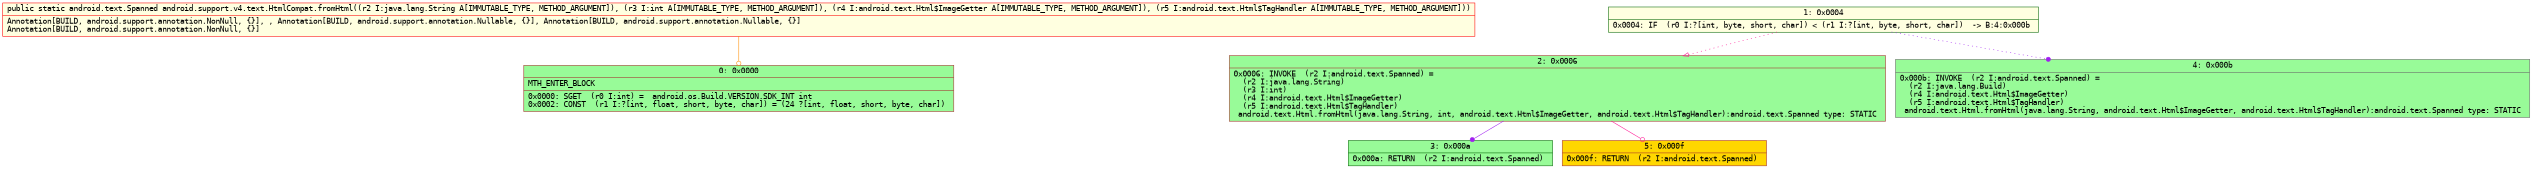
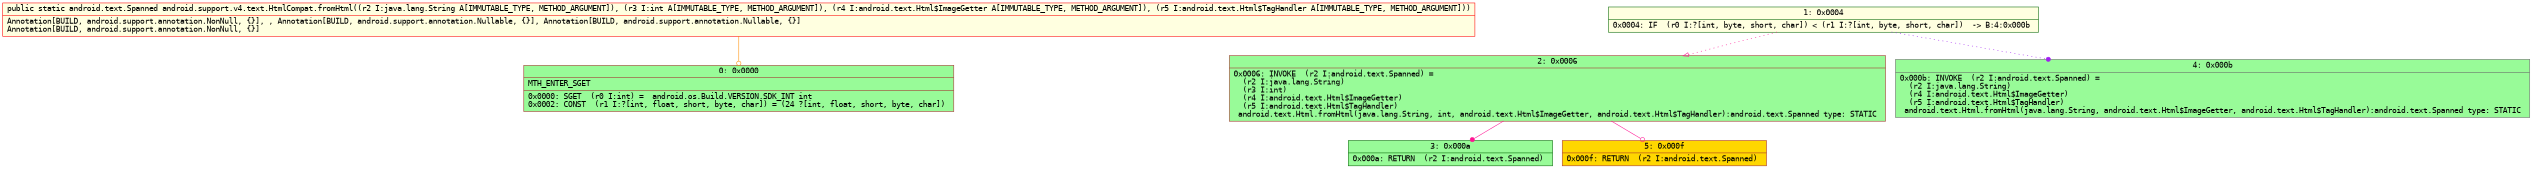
(561, 84) -> (559, 84)
(1953, 87) -> (1955, 87)
(1489, 130) -> (1489, 130)
